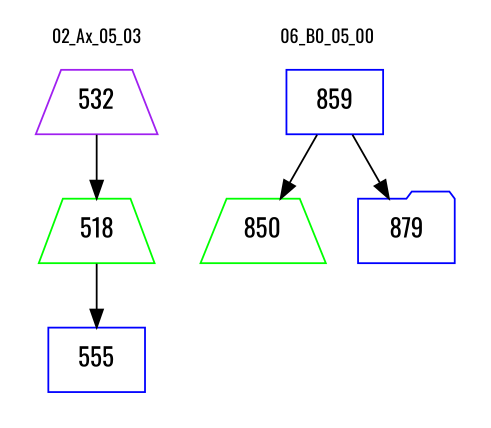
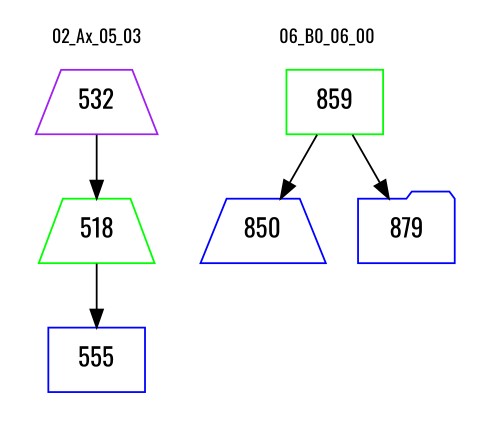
(328, 38) -> (328, 38)
(335, 102) -> (335, 102)
(263, 231) -> (263, 231)
